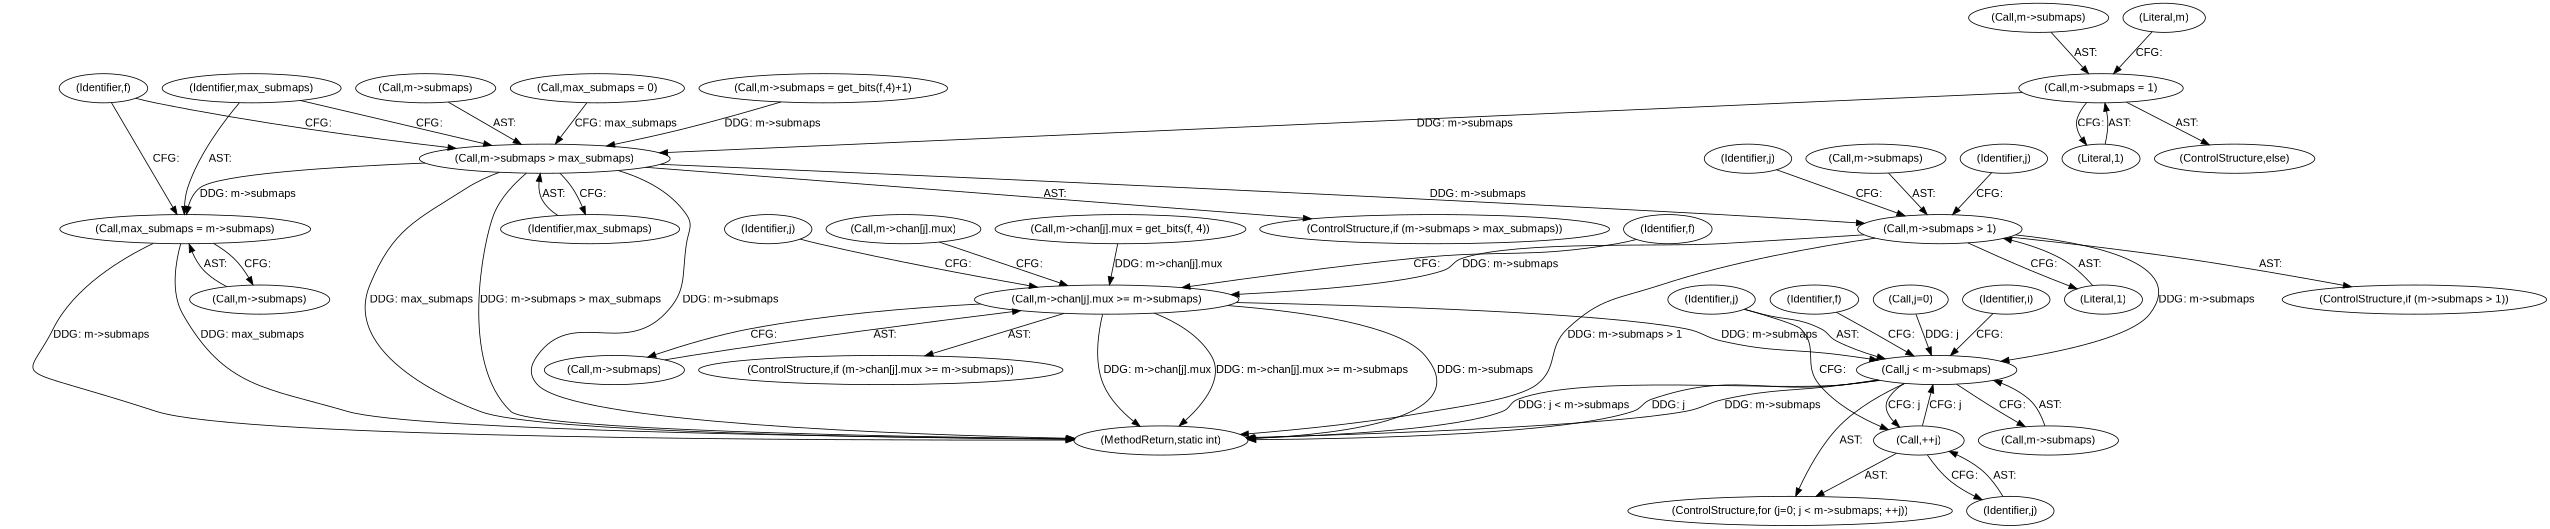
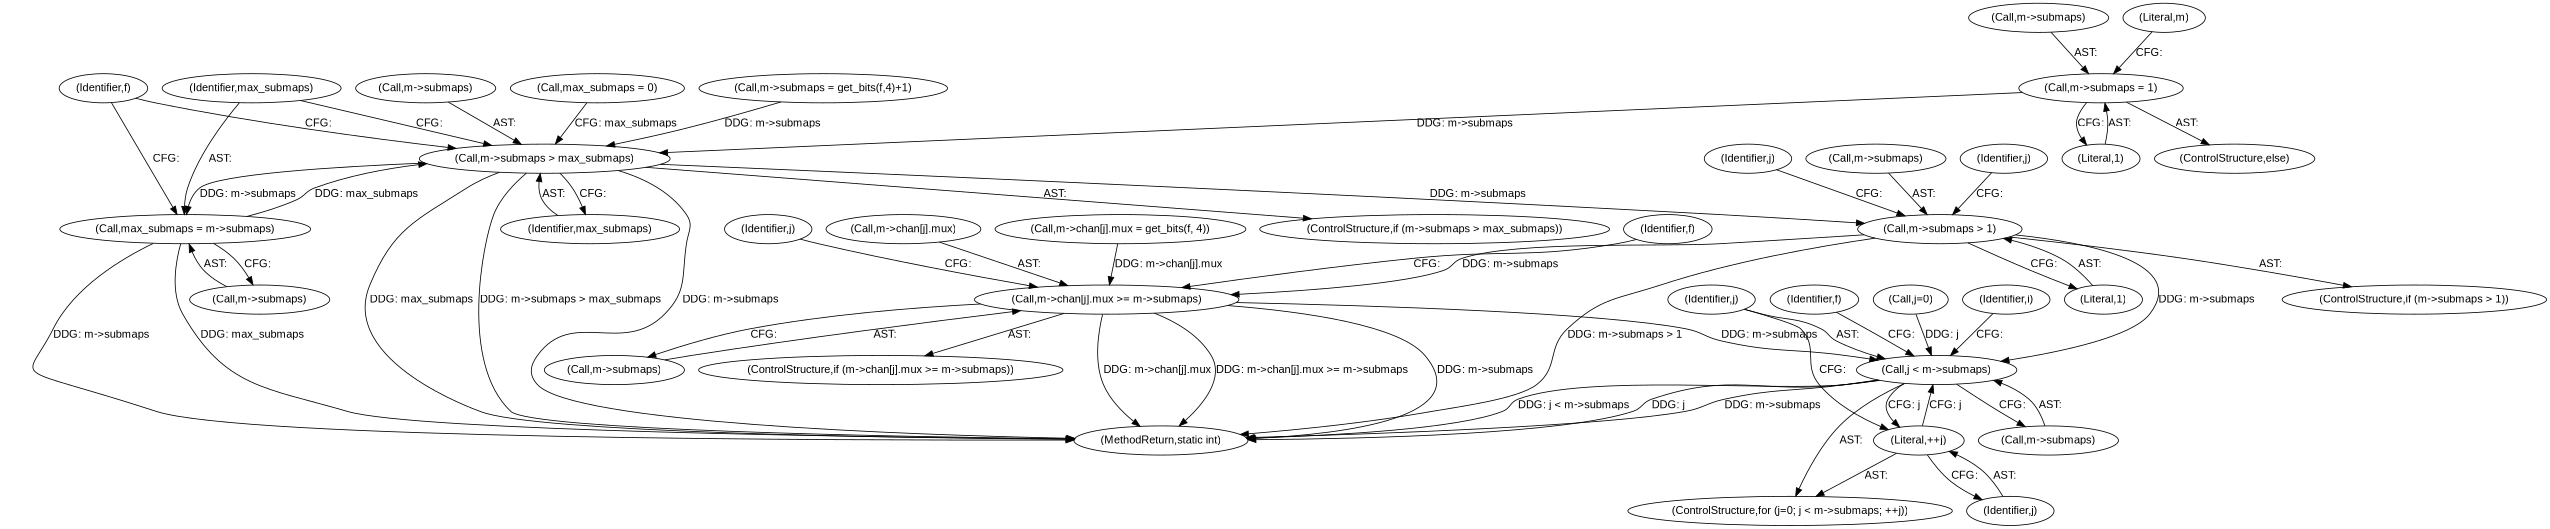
none -> (330, 183)
(1031, 264) -> (1031, 264)
(1919, 440) -> (1919, 440)
